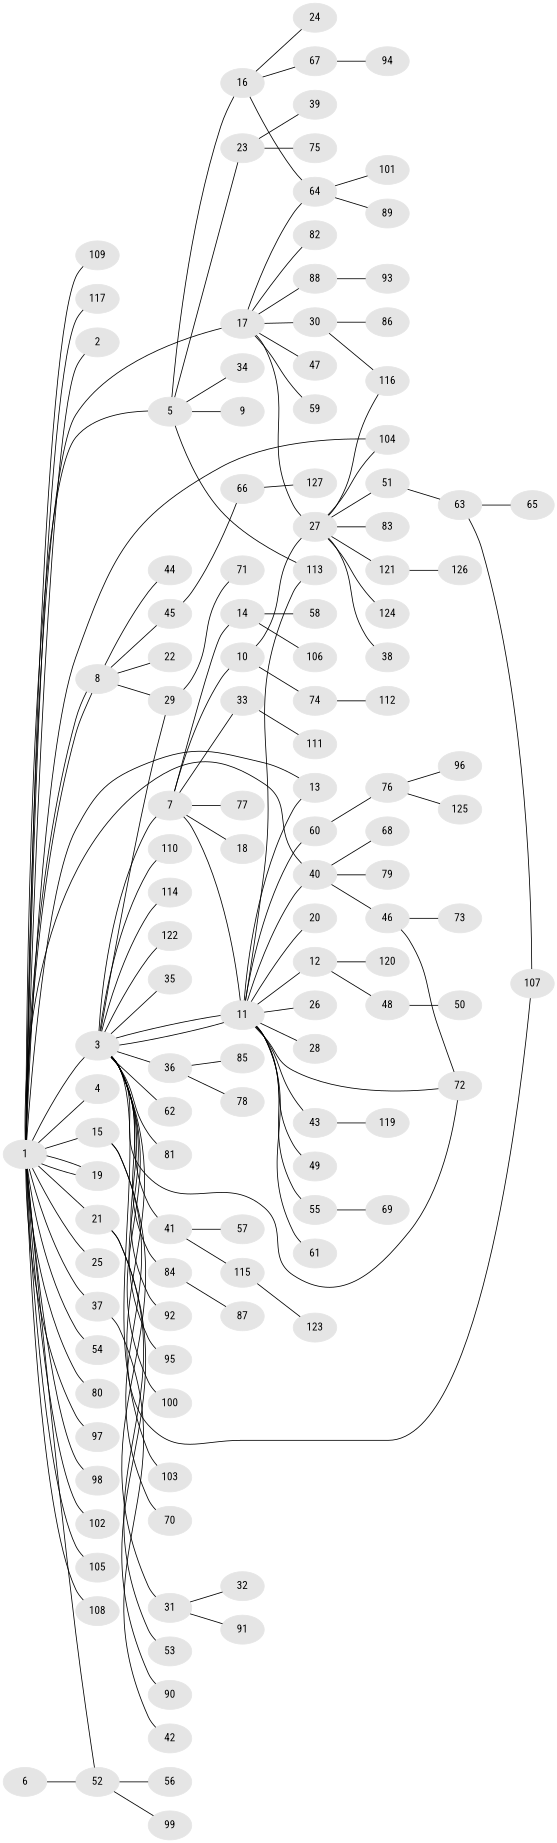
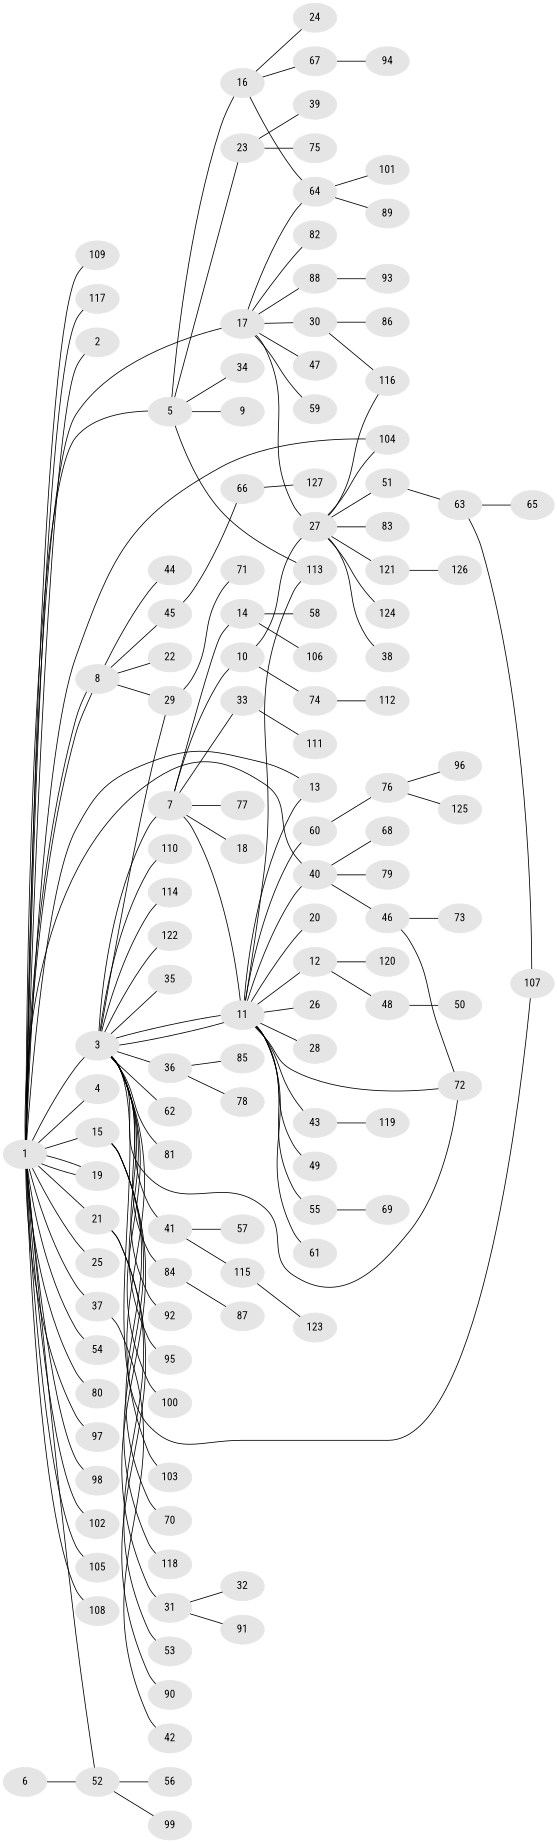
none -> (170, 1564)
